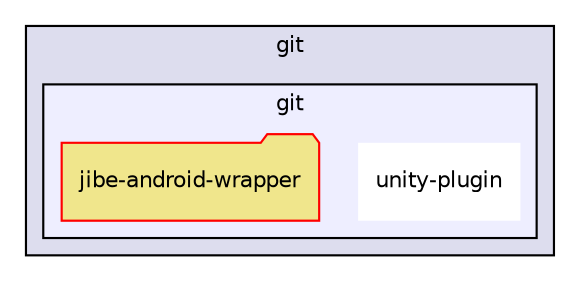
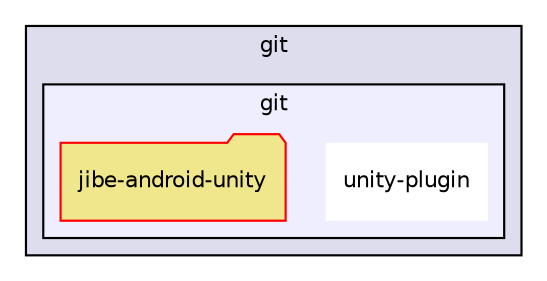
(190, 182) -> (173, 182)
